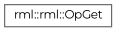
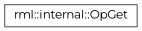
(58, 16) -> (71, 16)
